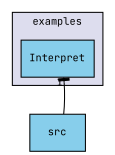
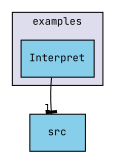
(65, 98) -> (51, 93)
